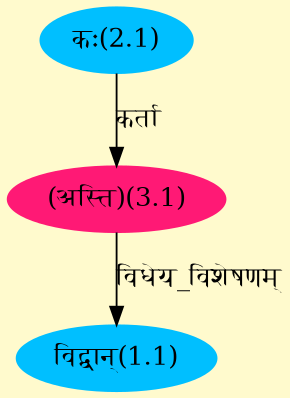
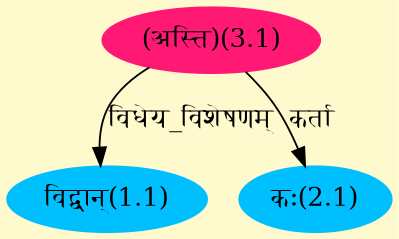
(117, 110) -> (276, 107)
